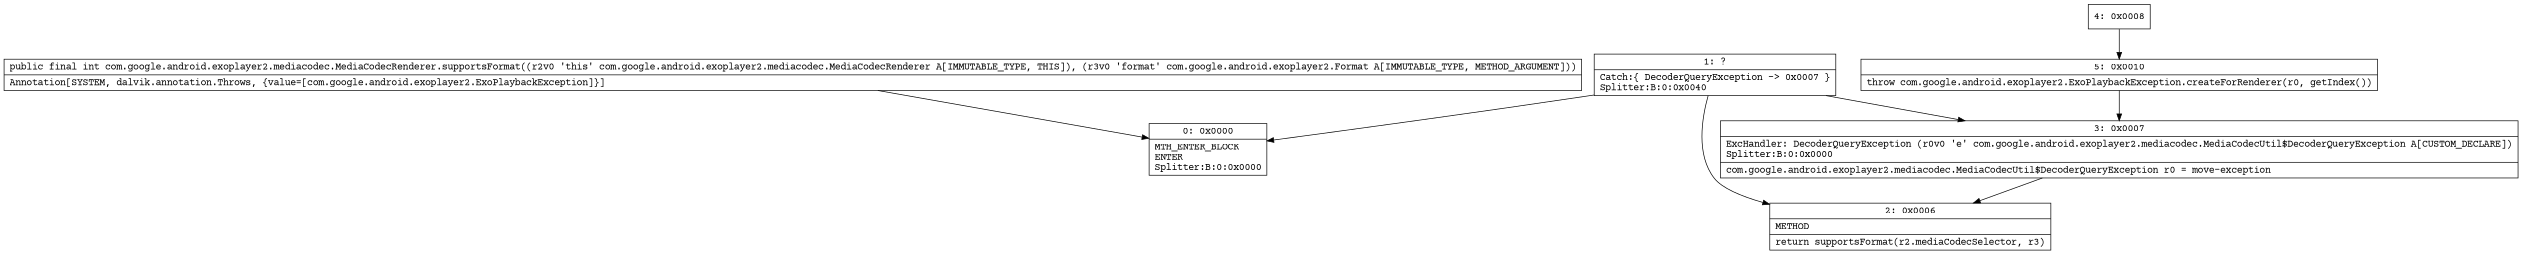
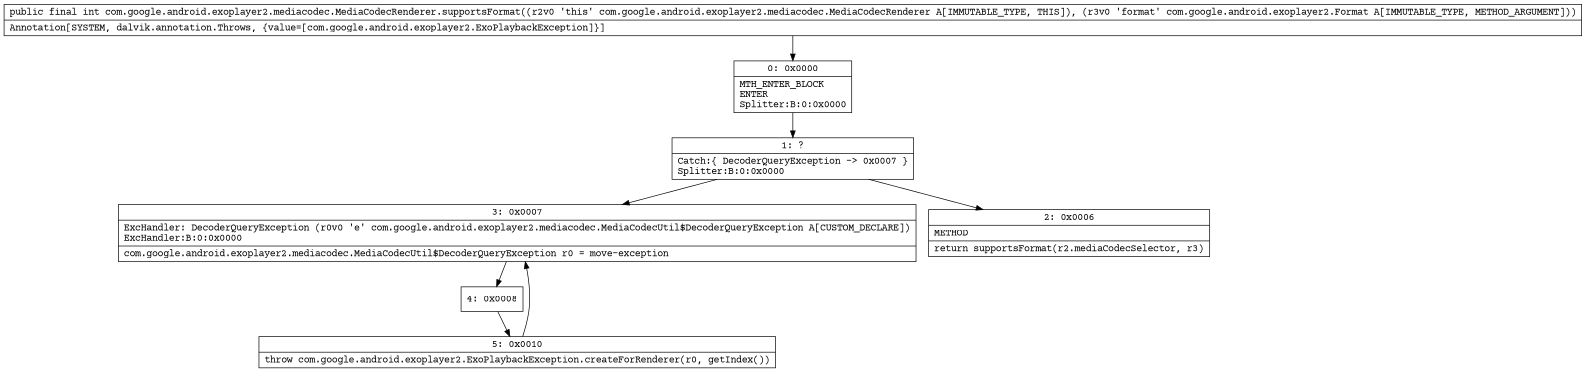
(1653, 87) -> (731, 171)
(1434, 118) -> (793, 122)
(1779, 154) -> (183, 238)
(2011, 189) -> (503, 271)
